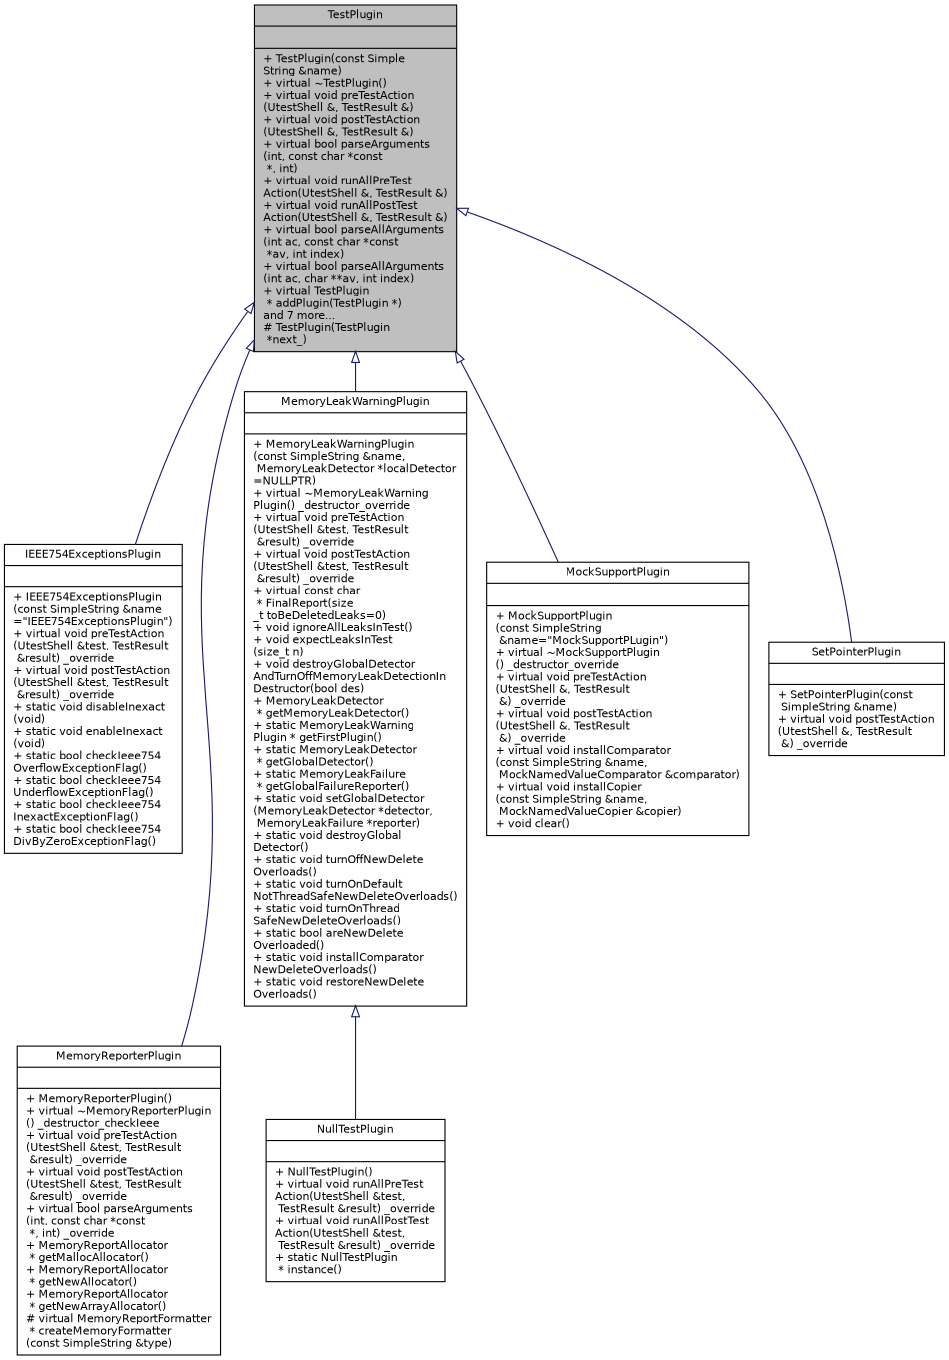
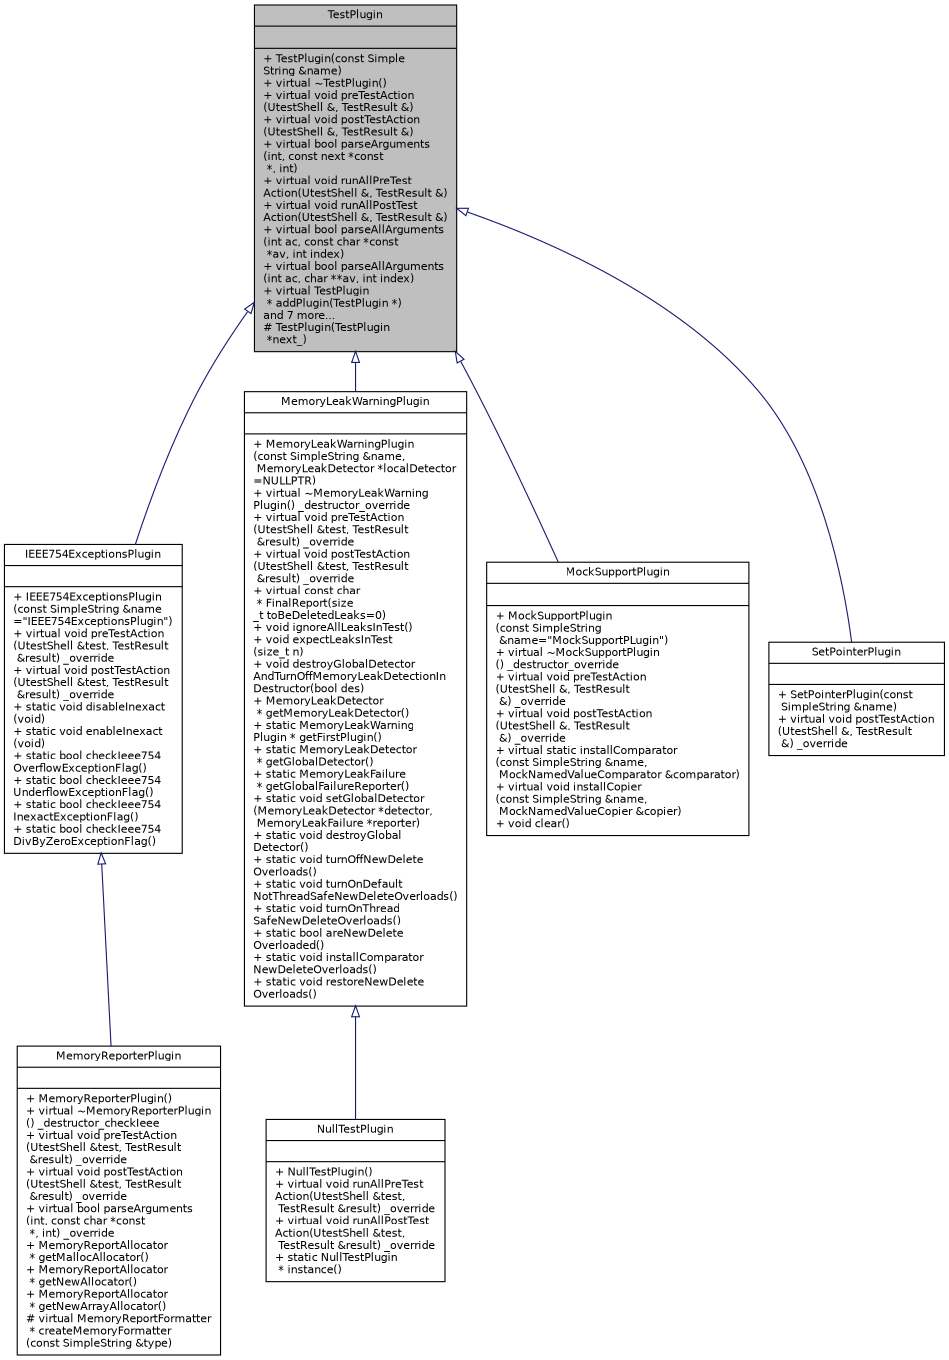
(323, 157) -> (324, 157)
(206, 697) -> (106, 955)
(583, 751) -> (587, 751)
